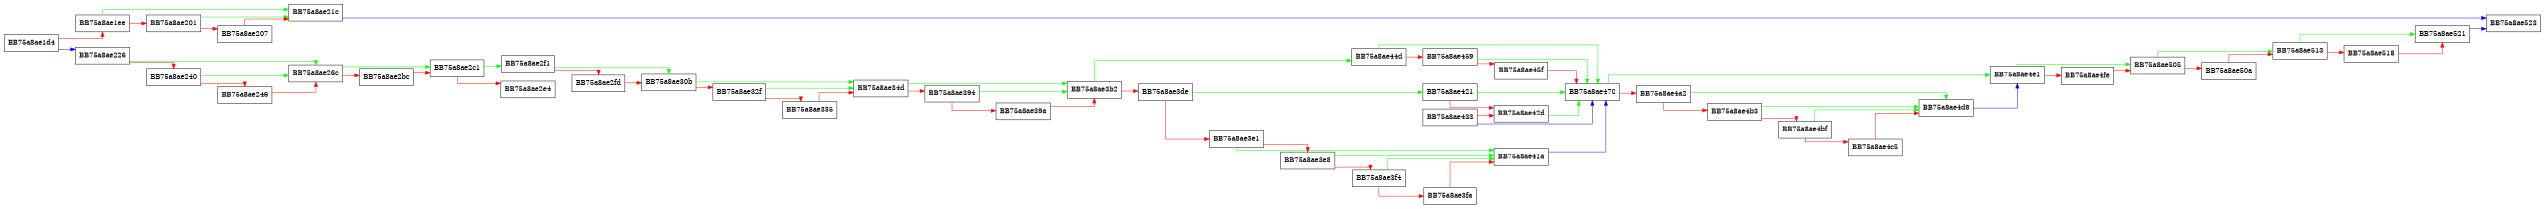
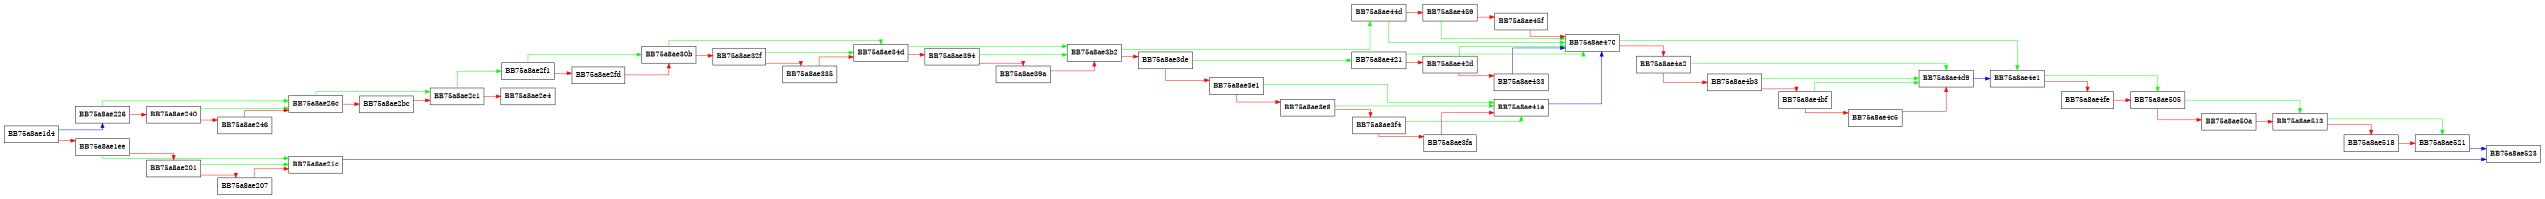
(1483, 116) -> (1473, 76)
